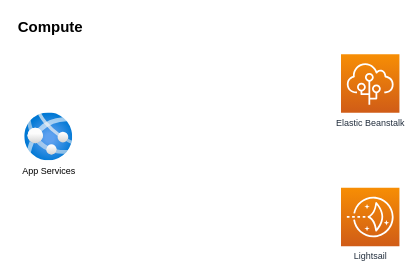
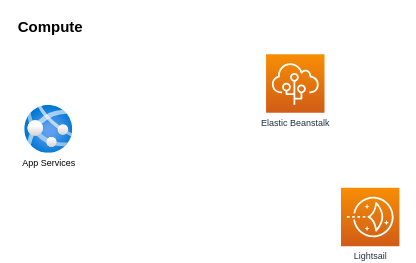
(370, 84) -> (295, 84)
(48, 137) -> (48, 129)
